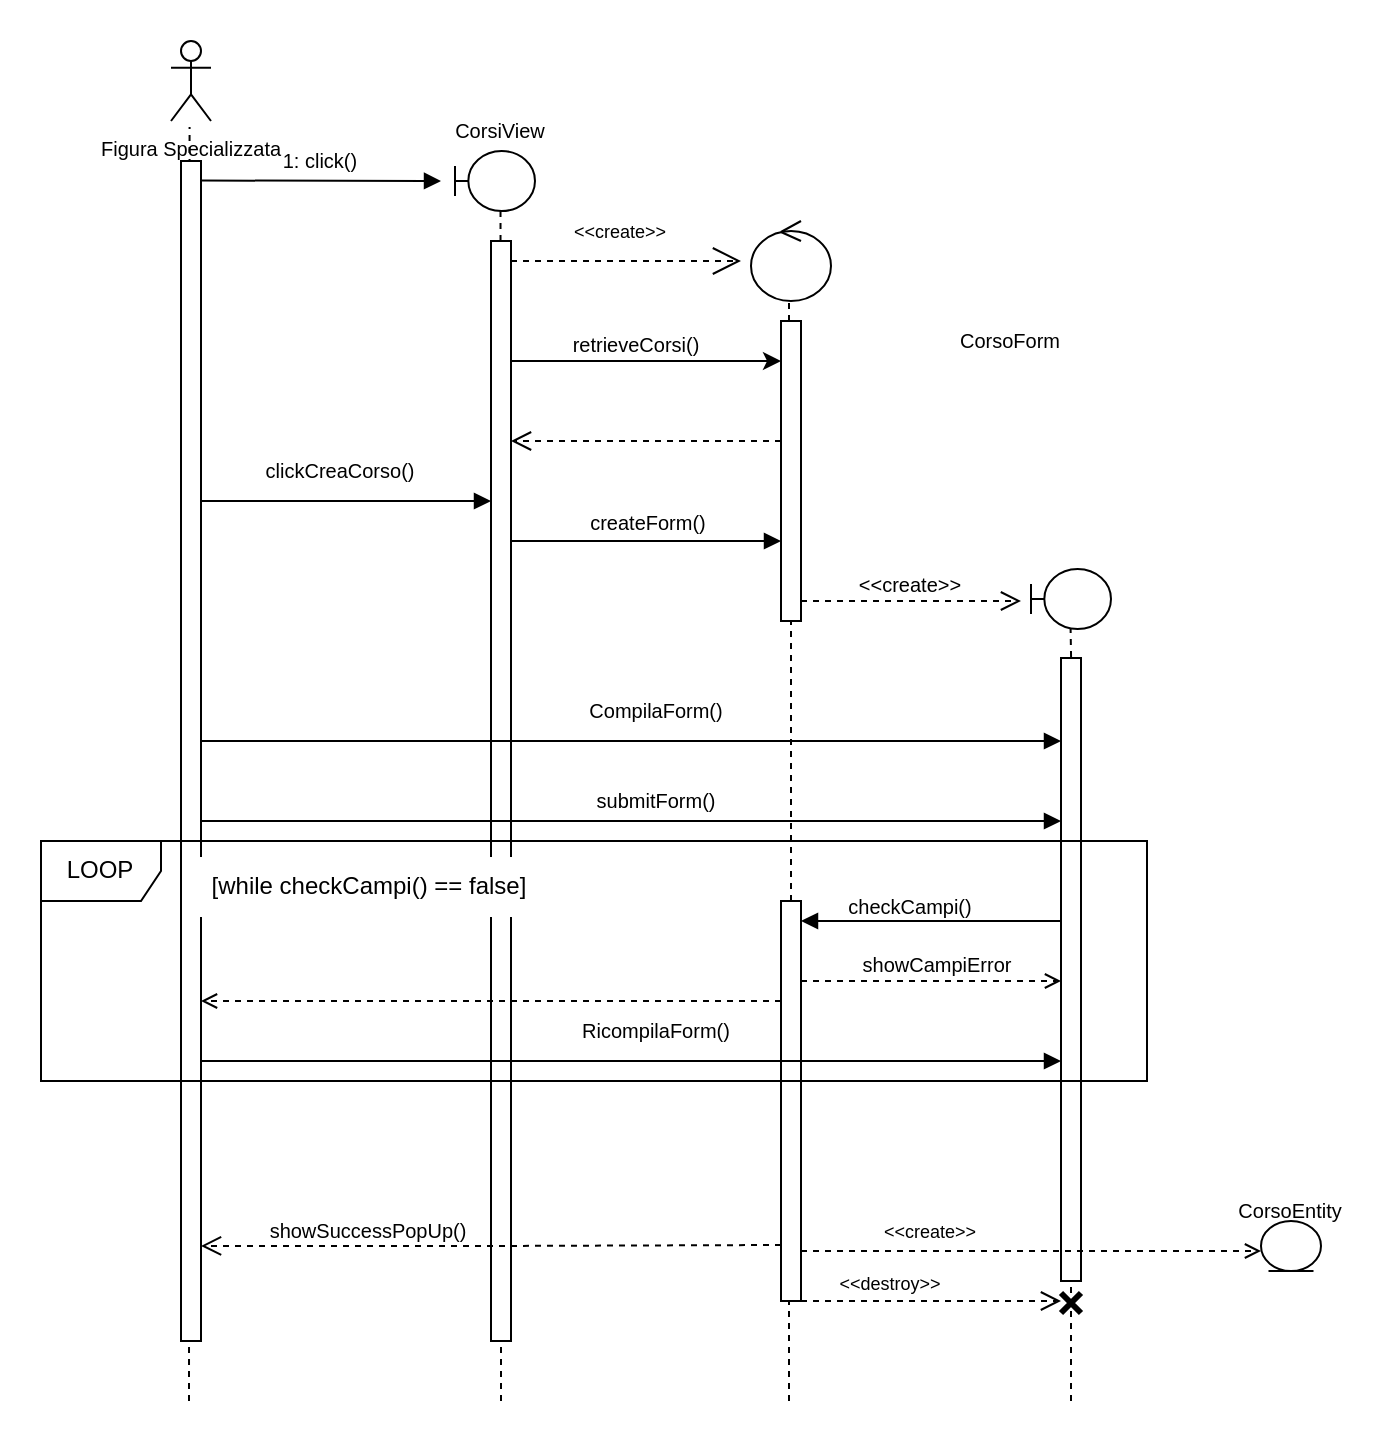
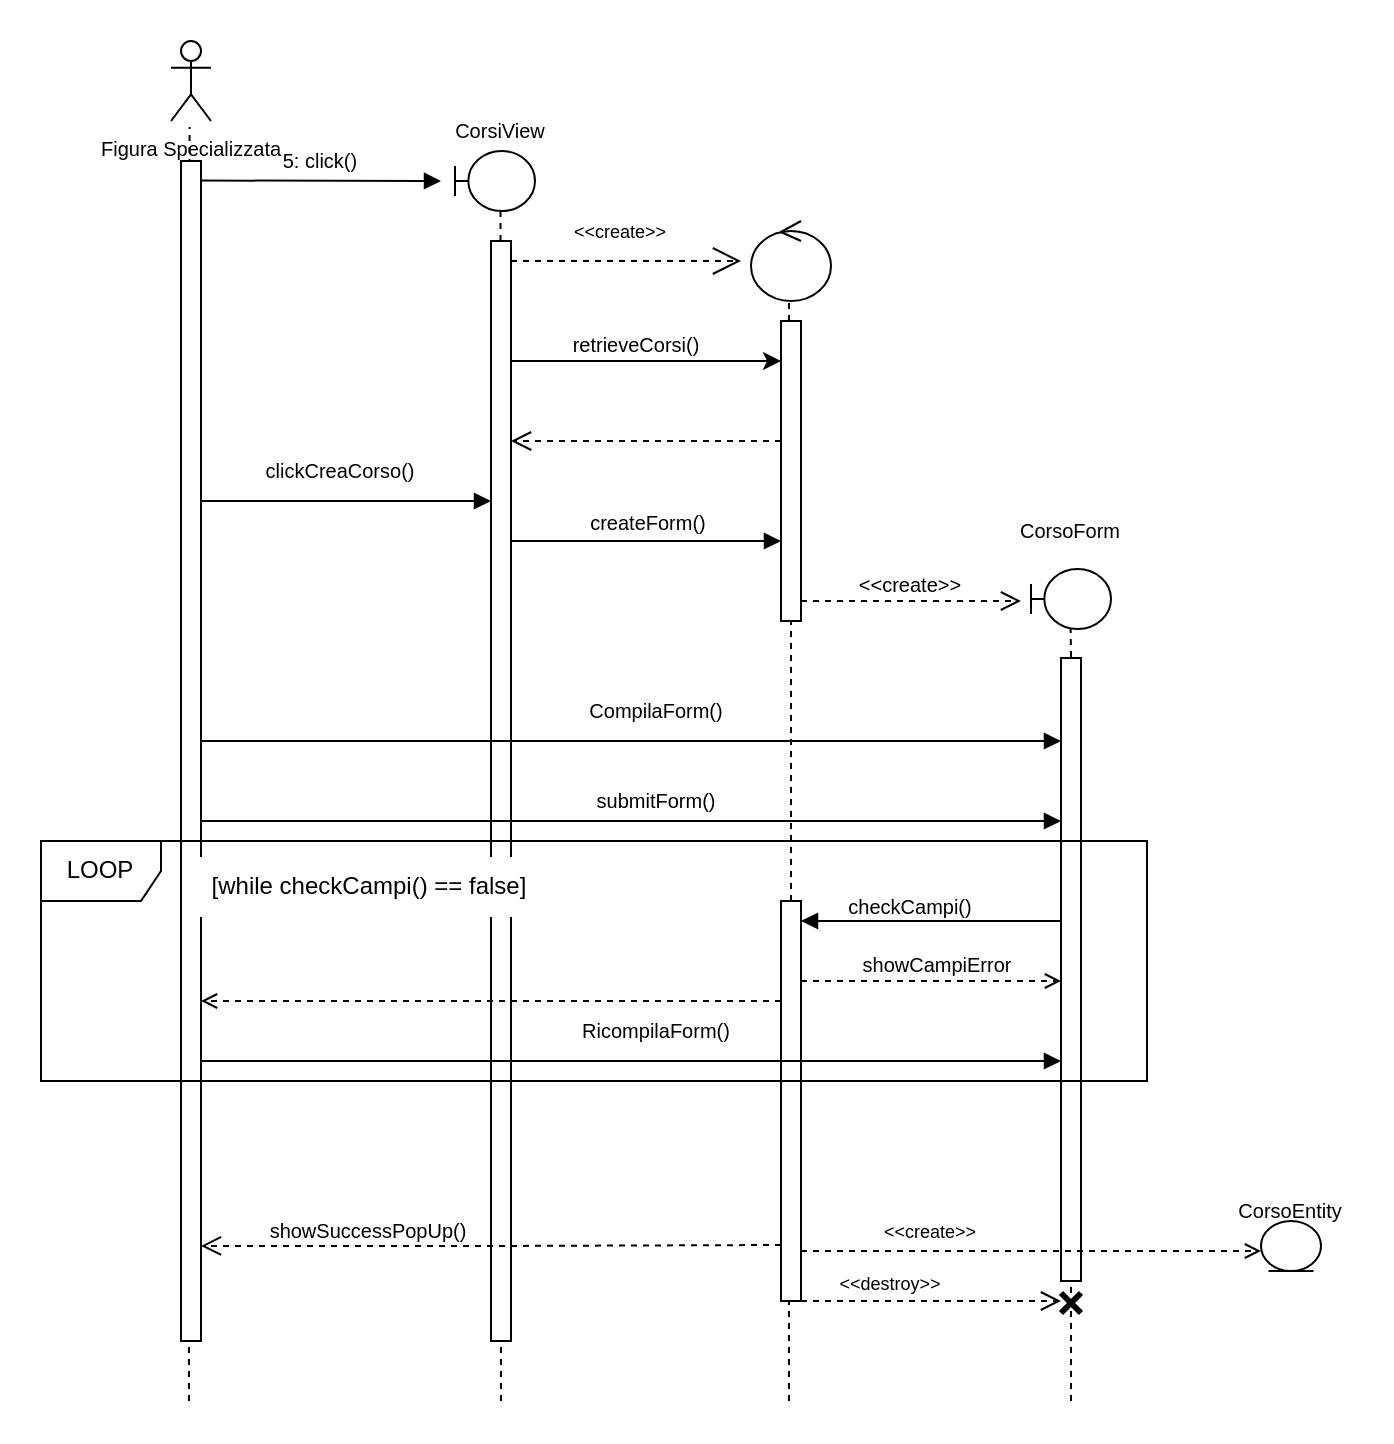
(321, 161) -> (321, 161)
(1011, 341) -> (1071, 531)
